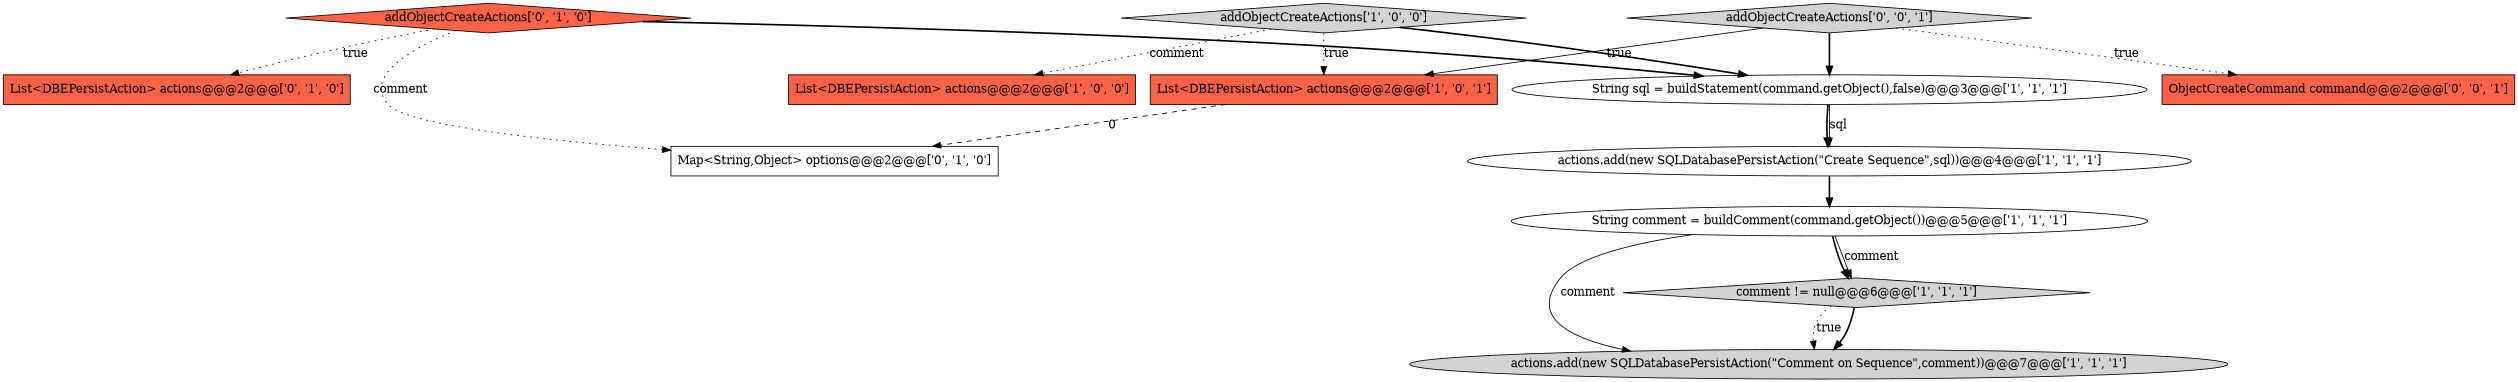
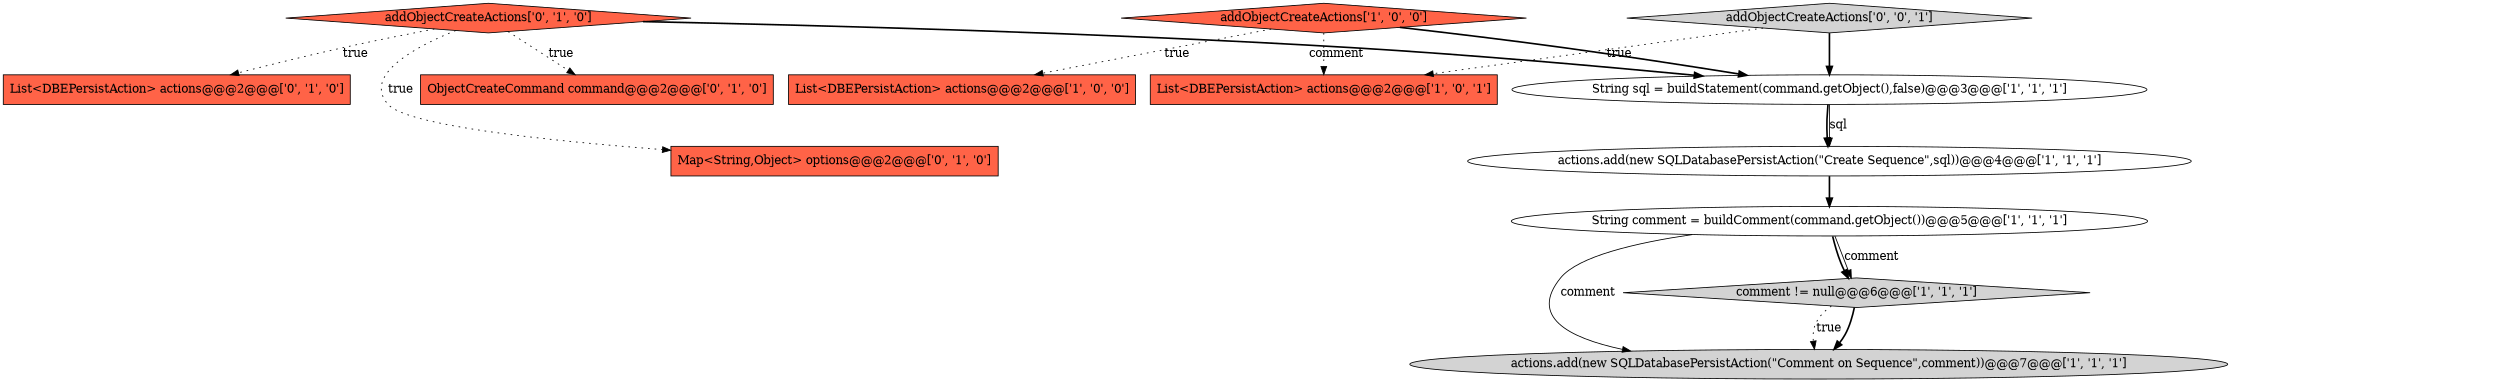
(1324, 18) -> (1324, 18)
(1615, 49) -> (1615, 49)
(1177, 54) -> (1177, 54)
(1337, 54) -> (1337, 54)
(401, 90) -> (401, 90)
none -> (597, 90)
(2338, 90) -> none
(1083, 125) -> none
(835, 161) -> (835, 161)
